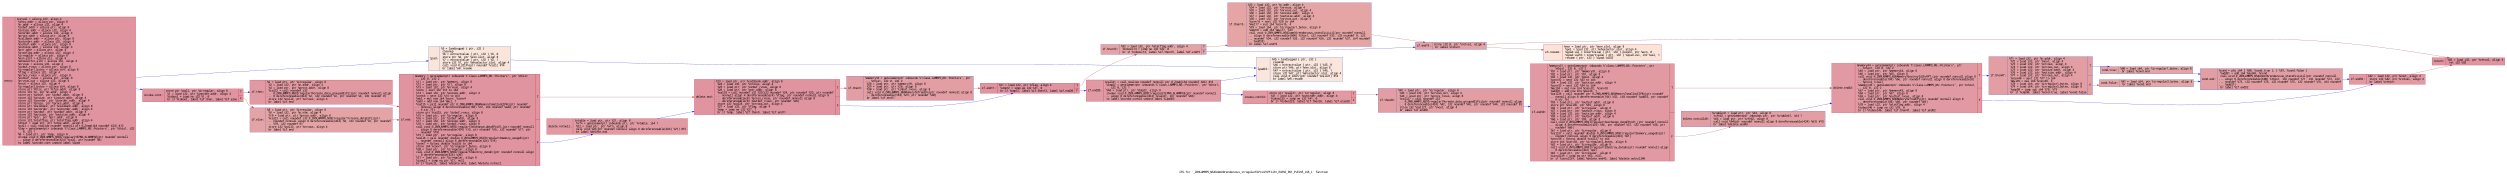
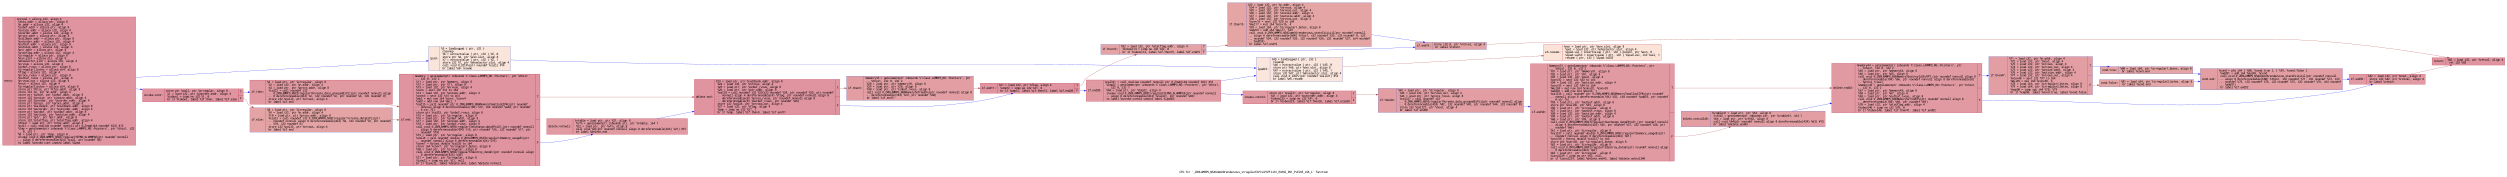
(1397, 38) -> (1397, 38)
(1514, 49) -> (1442, 61)
(294, 113) -> (295, 113)
